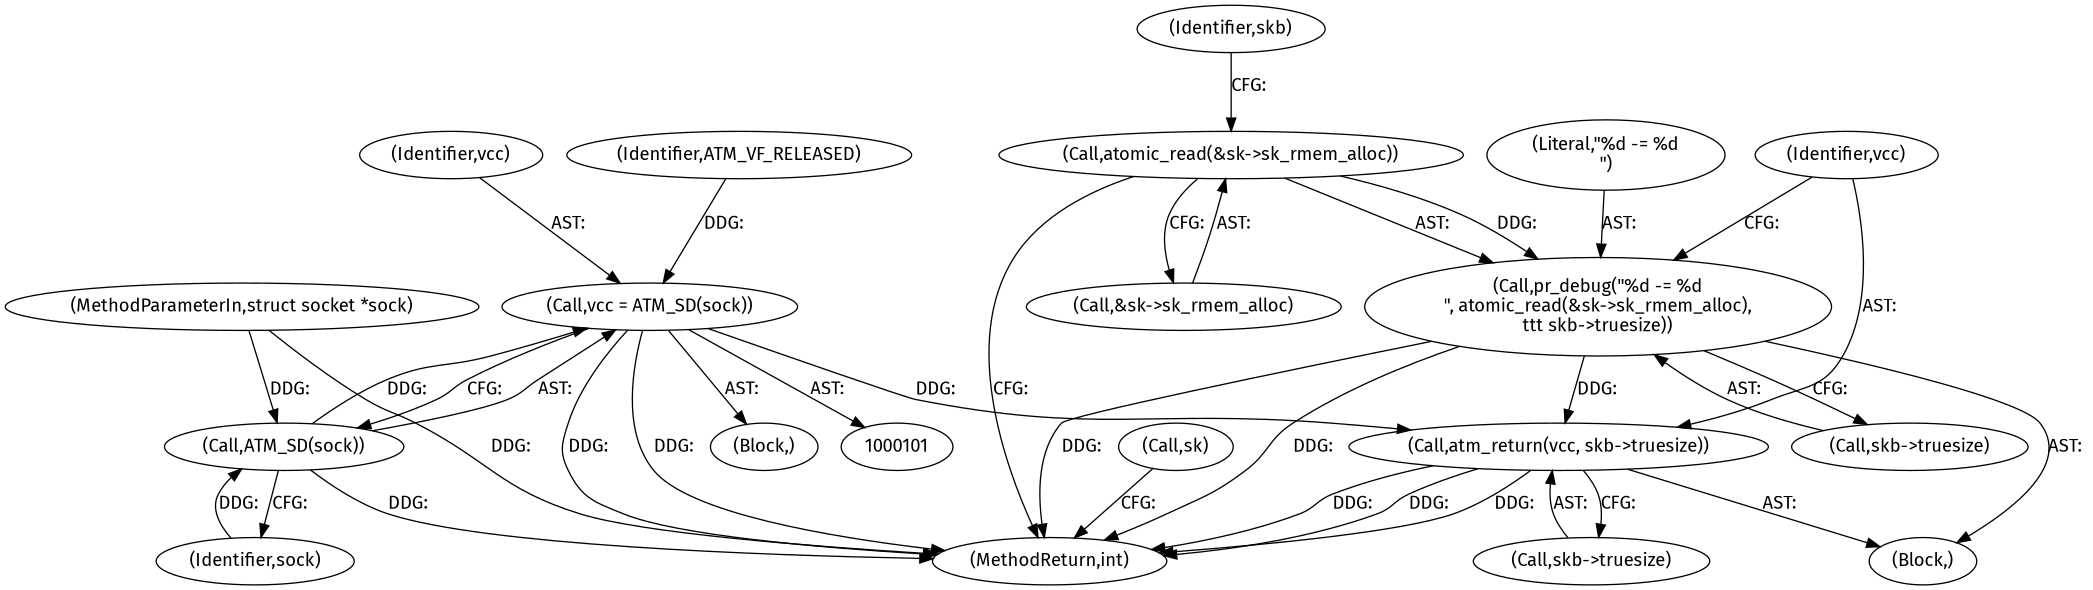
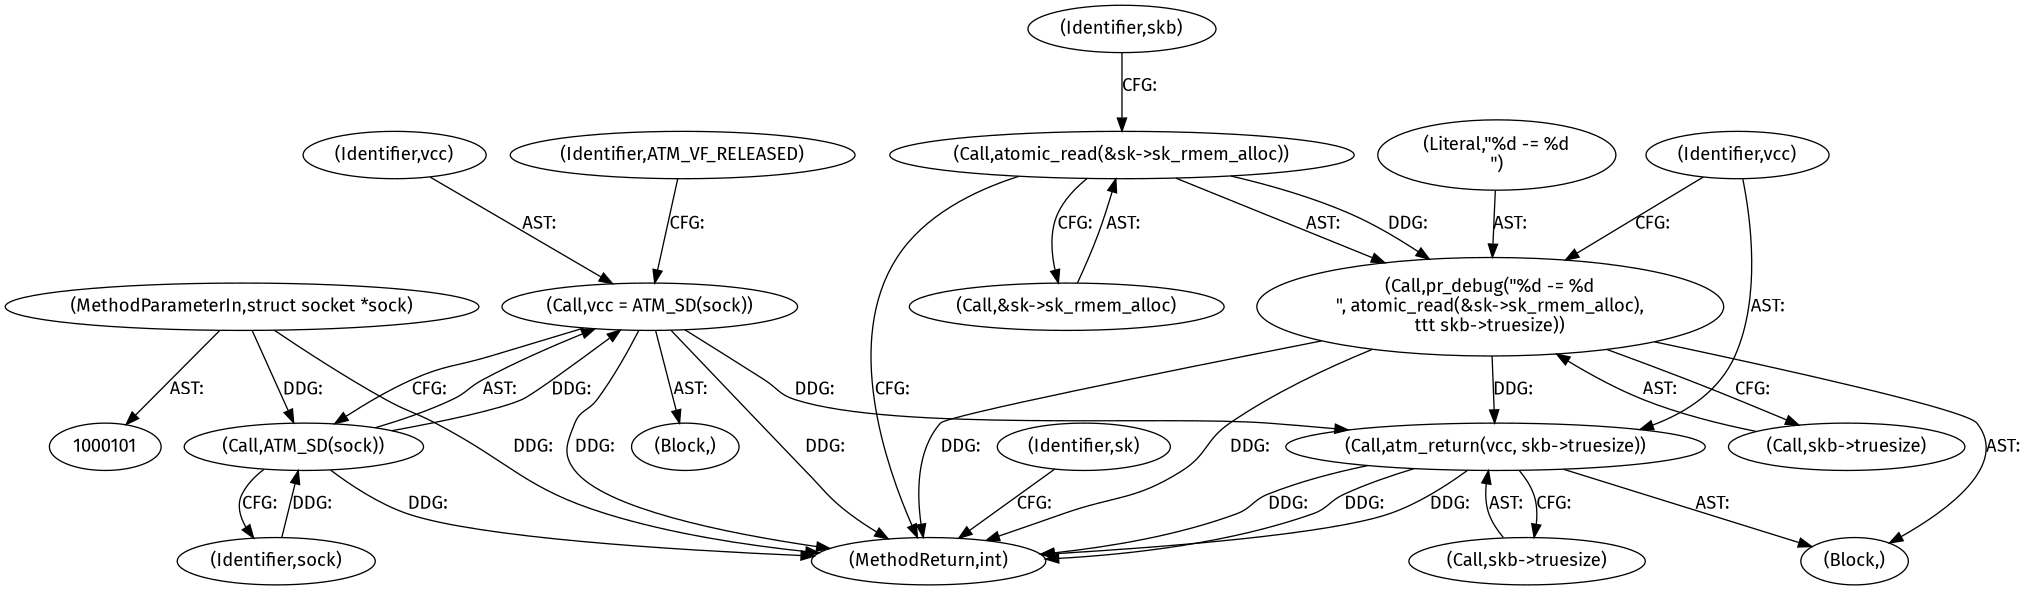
(726, 224) -> (690, 224)
(771, 375) -> (178, 373)
(1176, 447) -> (1084, 447)
